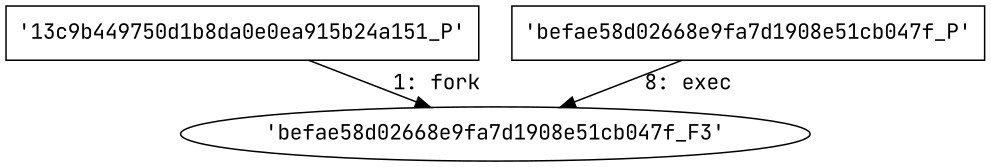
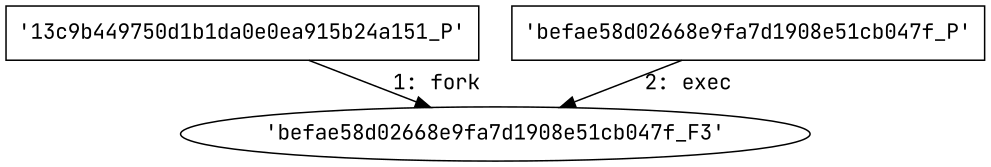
(242, 33) -> (242, 33)
(688, 84) -> (688, 84)
